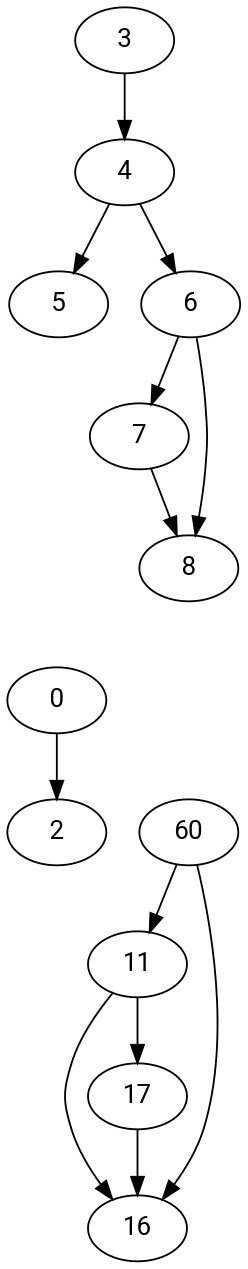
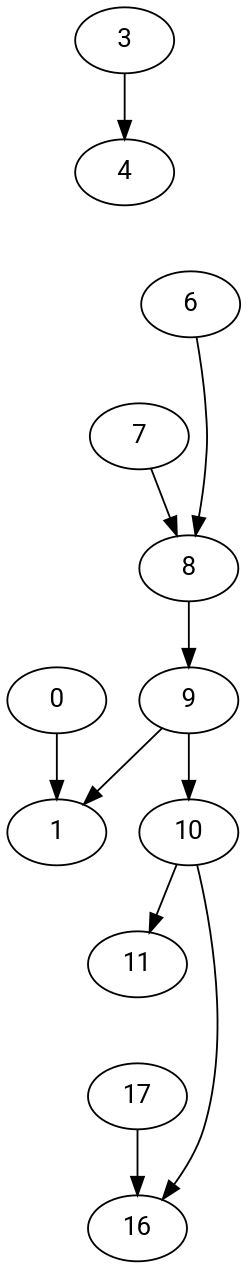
(153, 230) -> none
(59, 304) -> none
(168, 362) -> none
none -> (189, 700)
(57, 832) -> (57, 832)
(189, 832) -> (189, 832)
(138, 1021) -> none
(66, 1087) -> none
